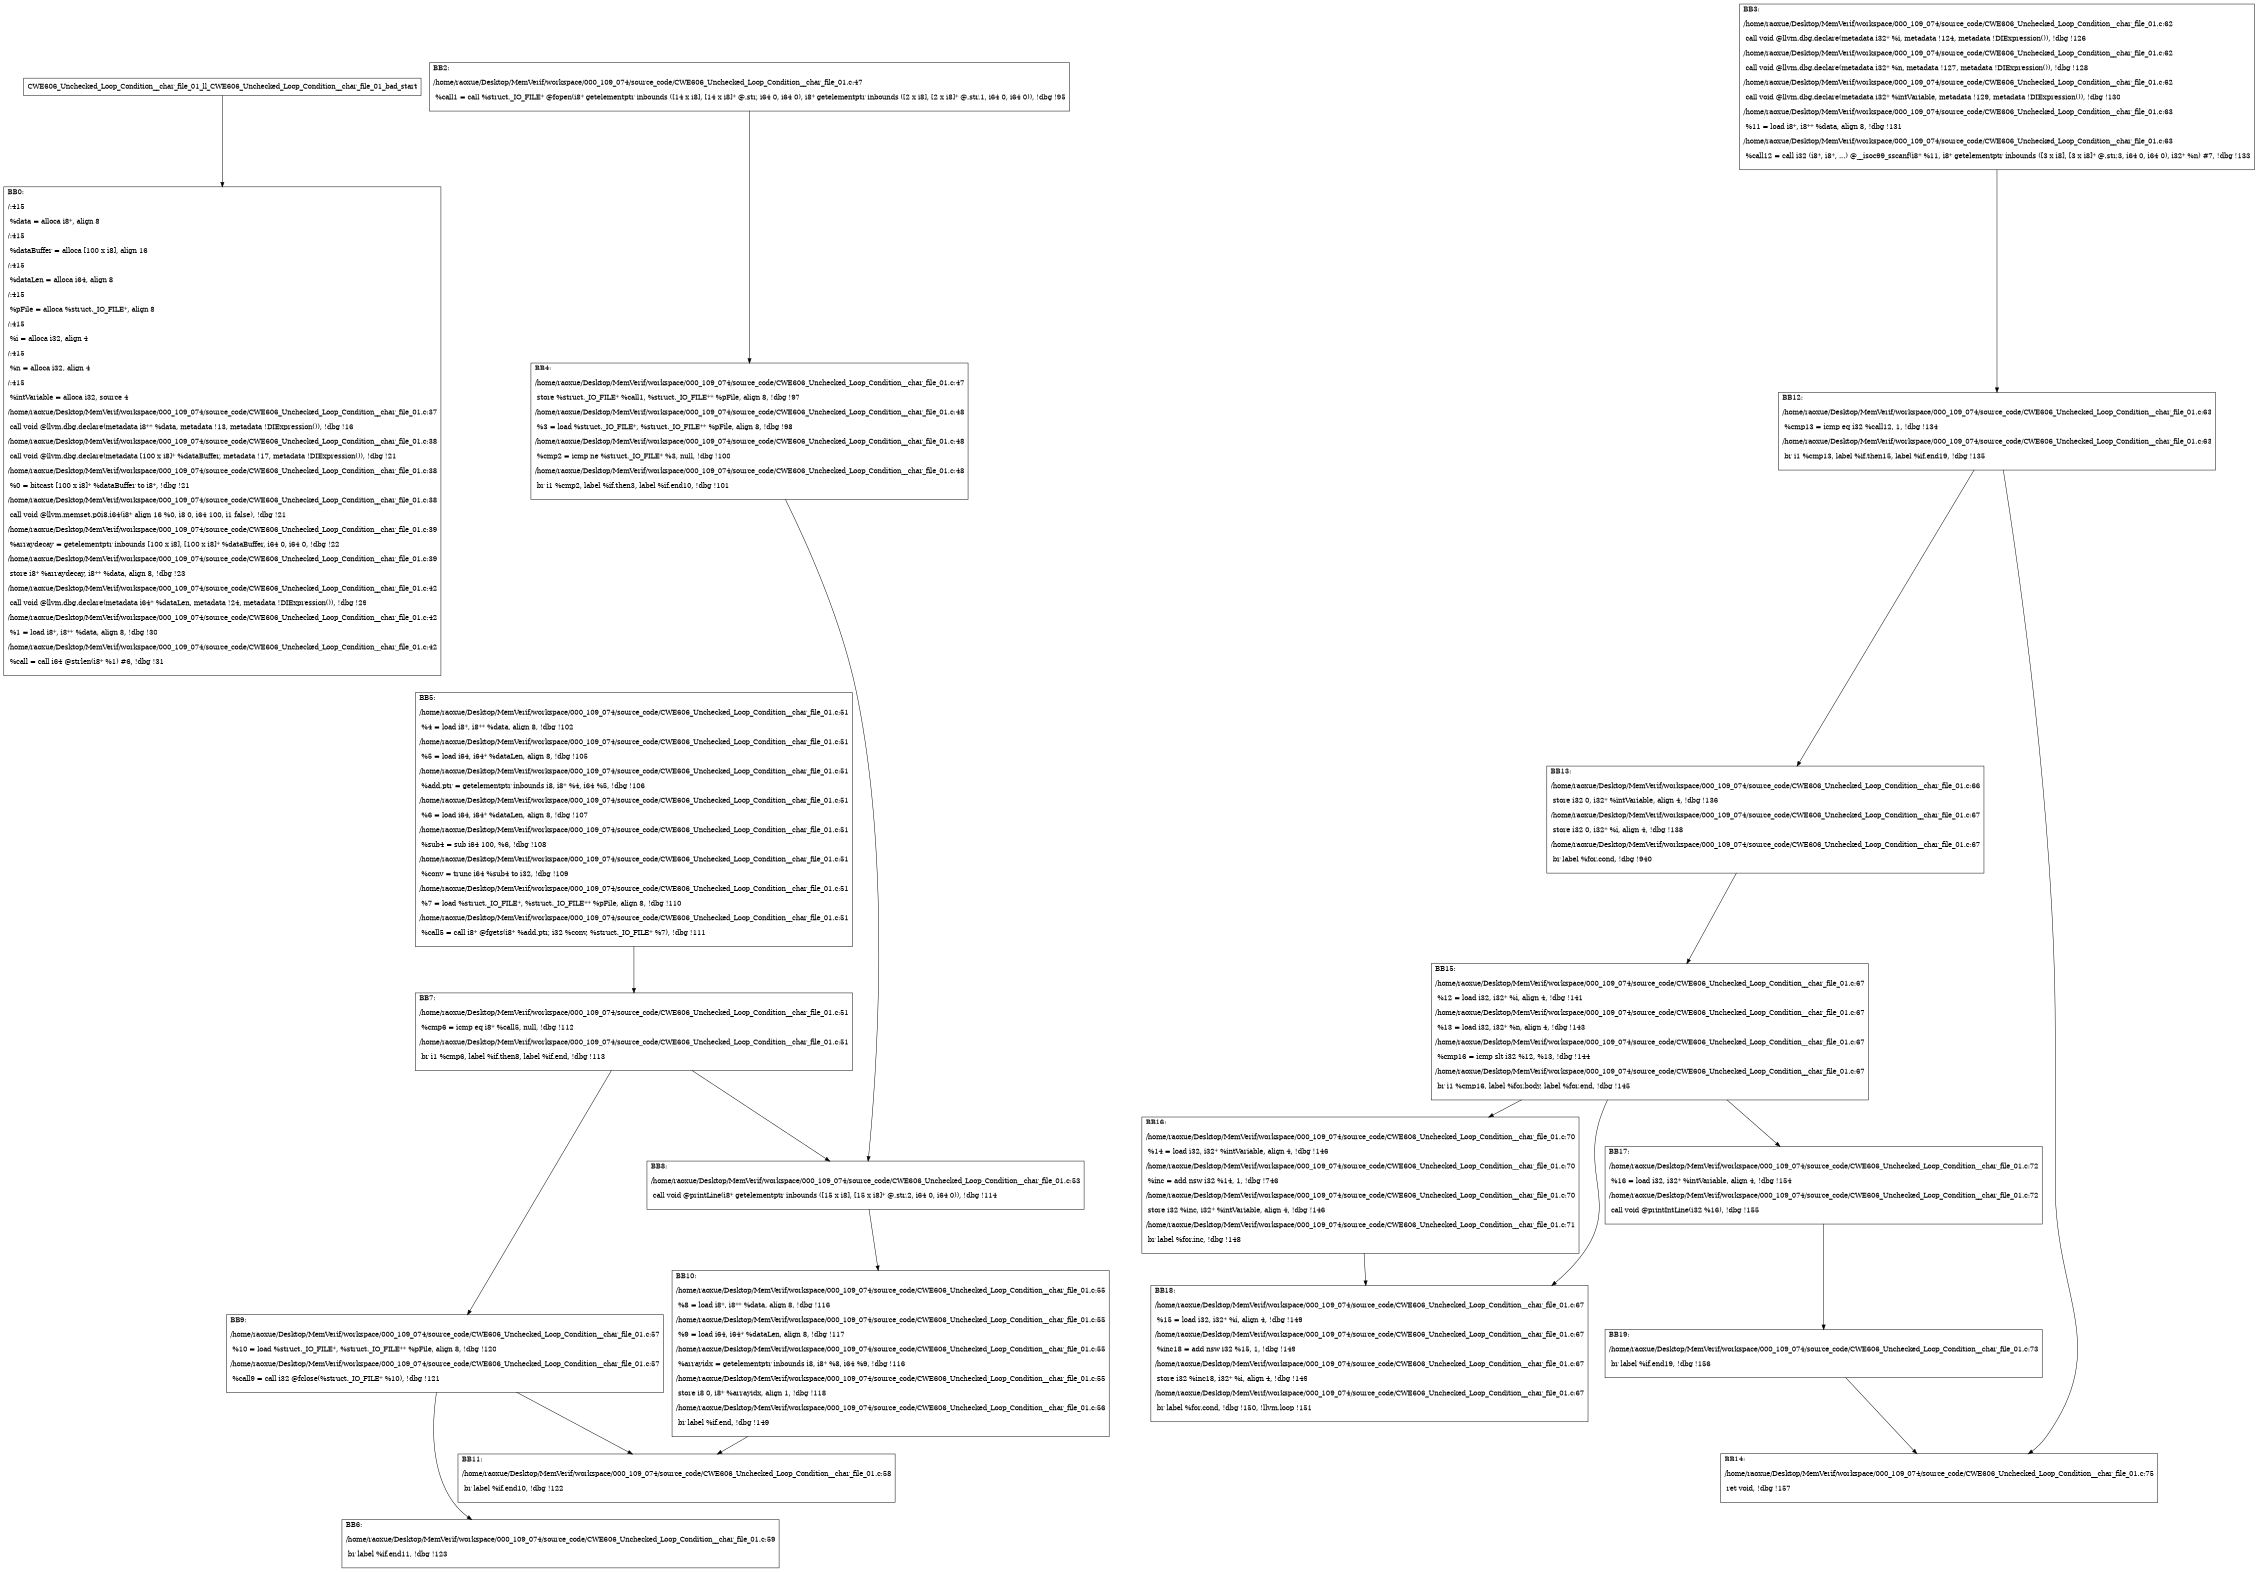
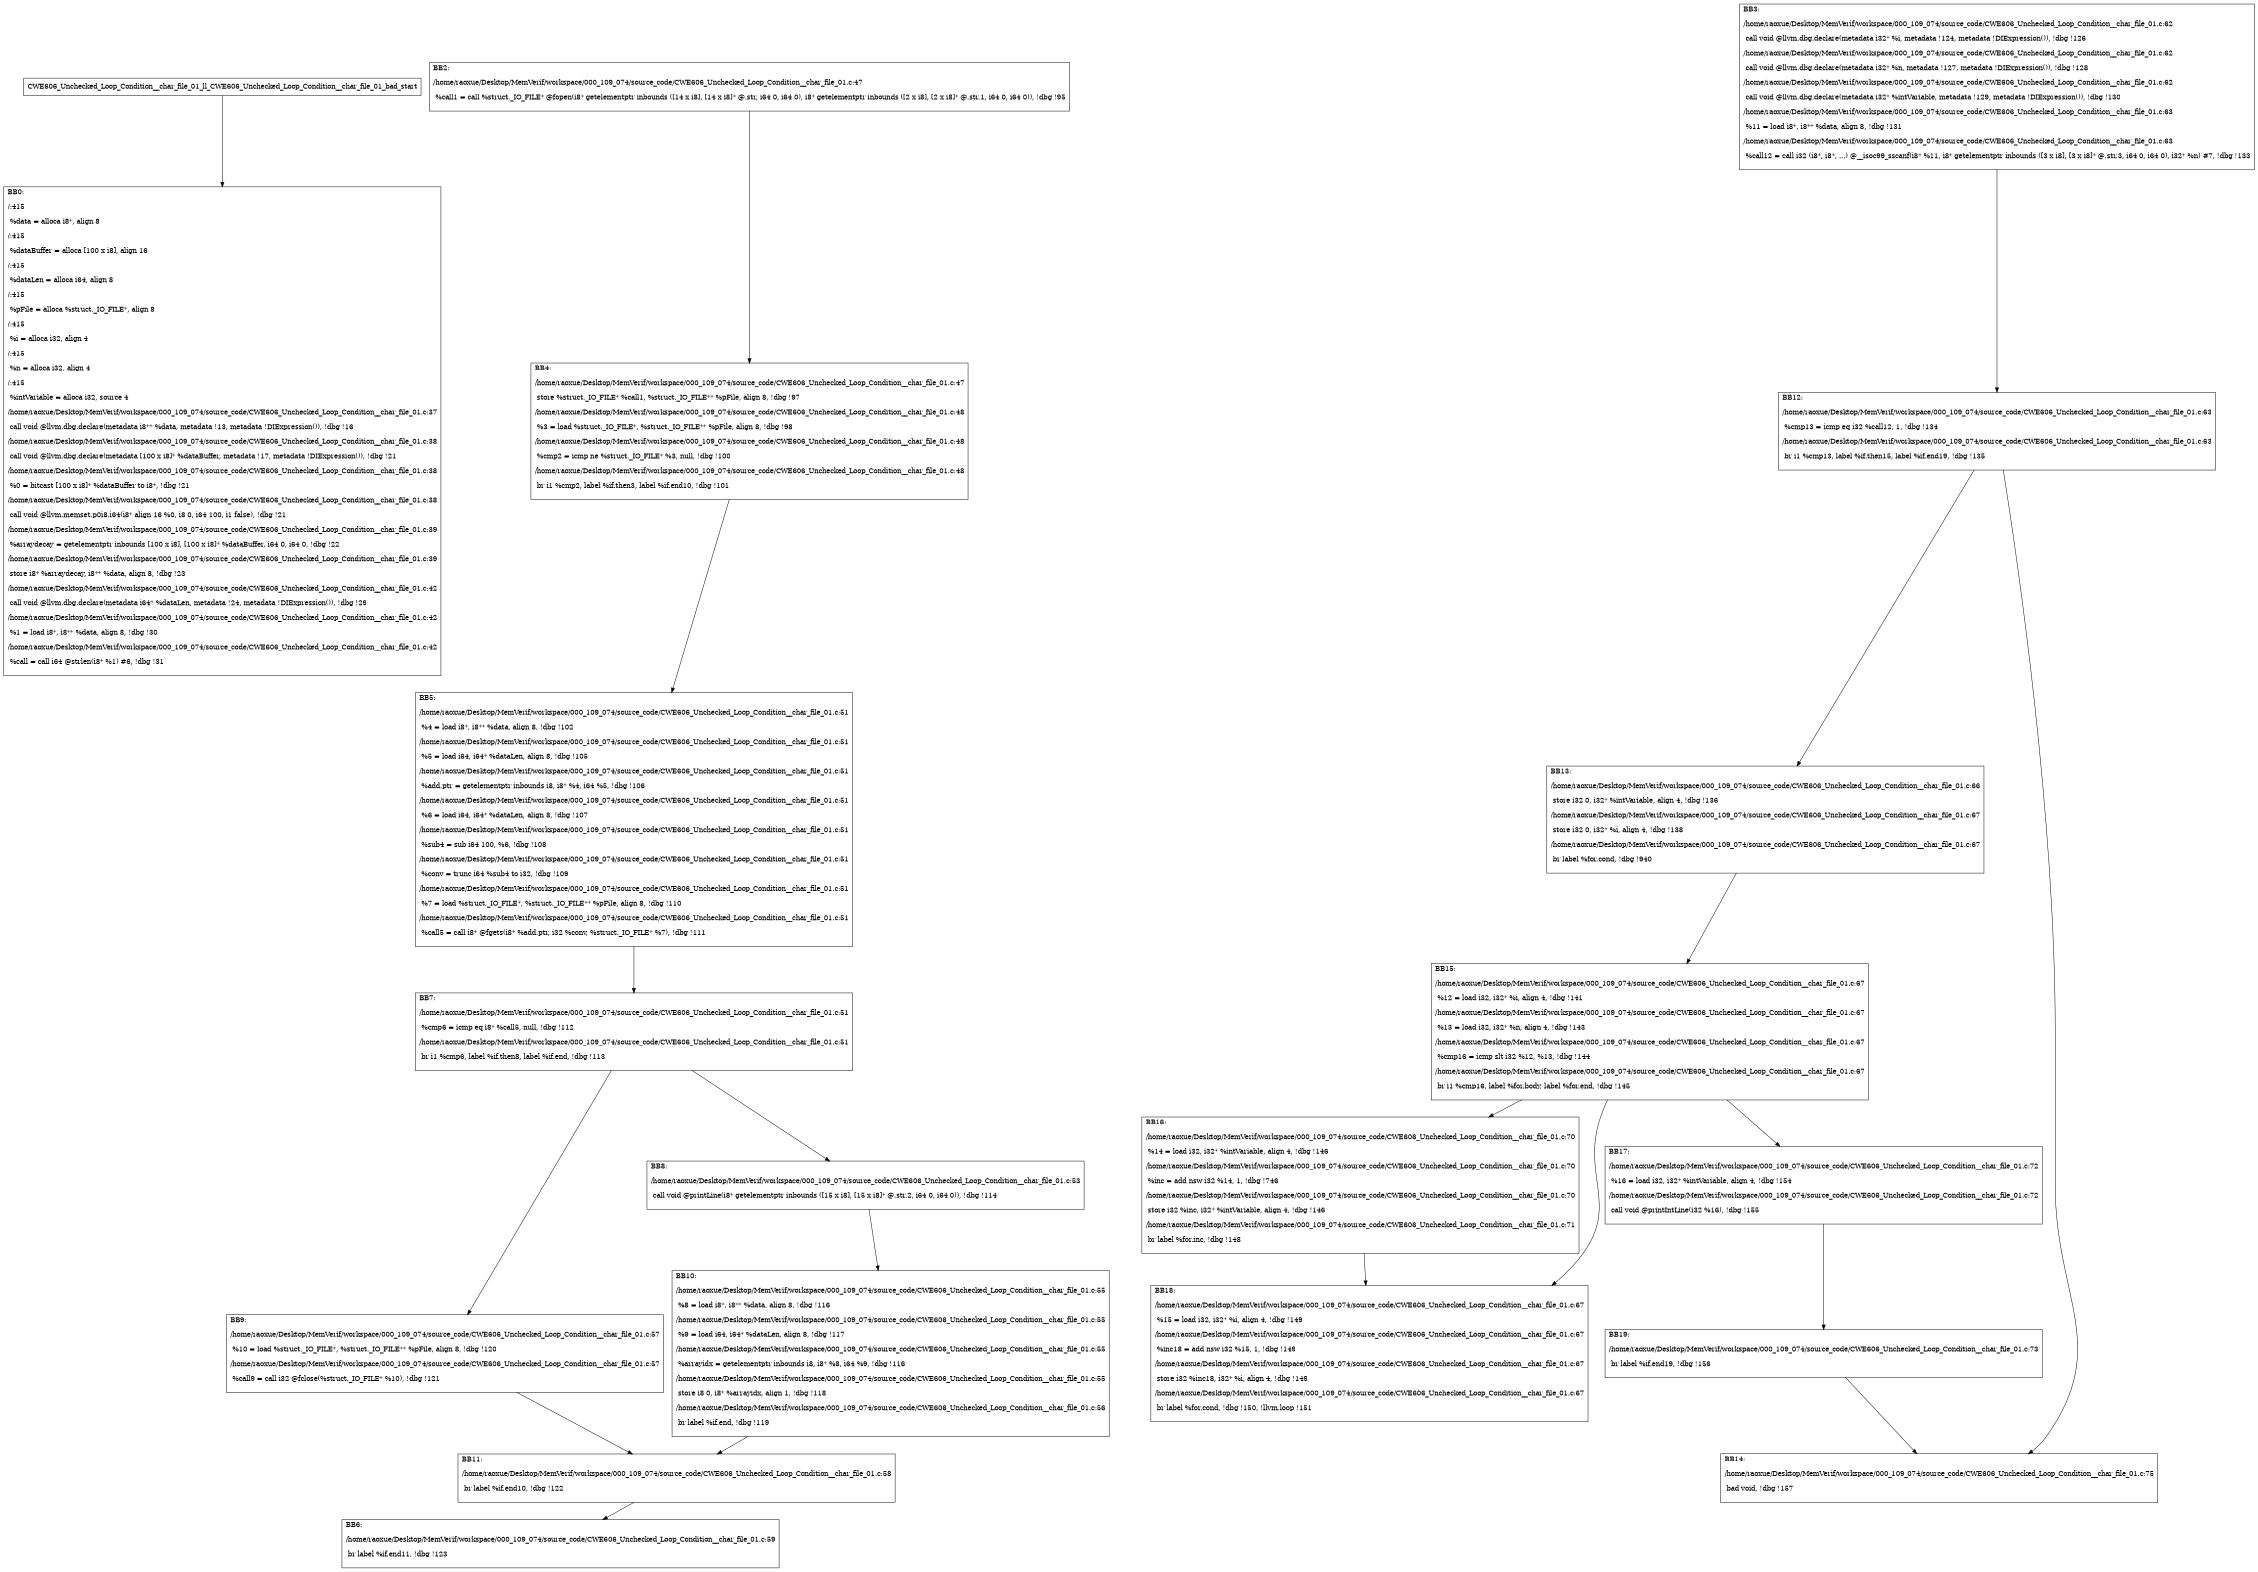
(874, 821) -> (701, 594)
(722, 1423) -> (722, 1423)
(436, 1459) -> (621, 1510)
(1758, 1489) -> (1759, 1489)
